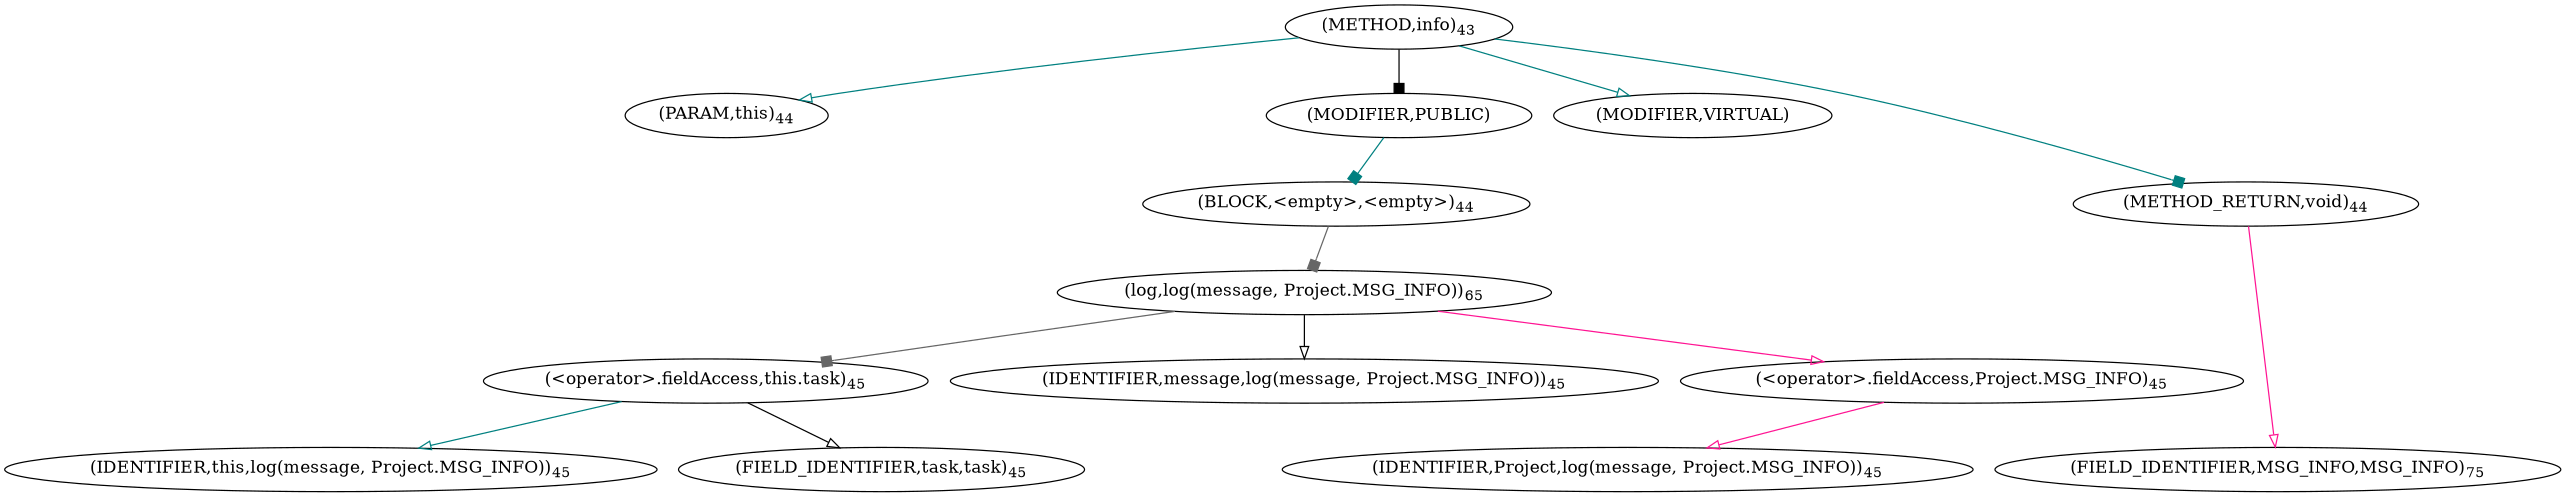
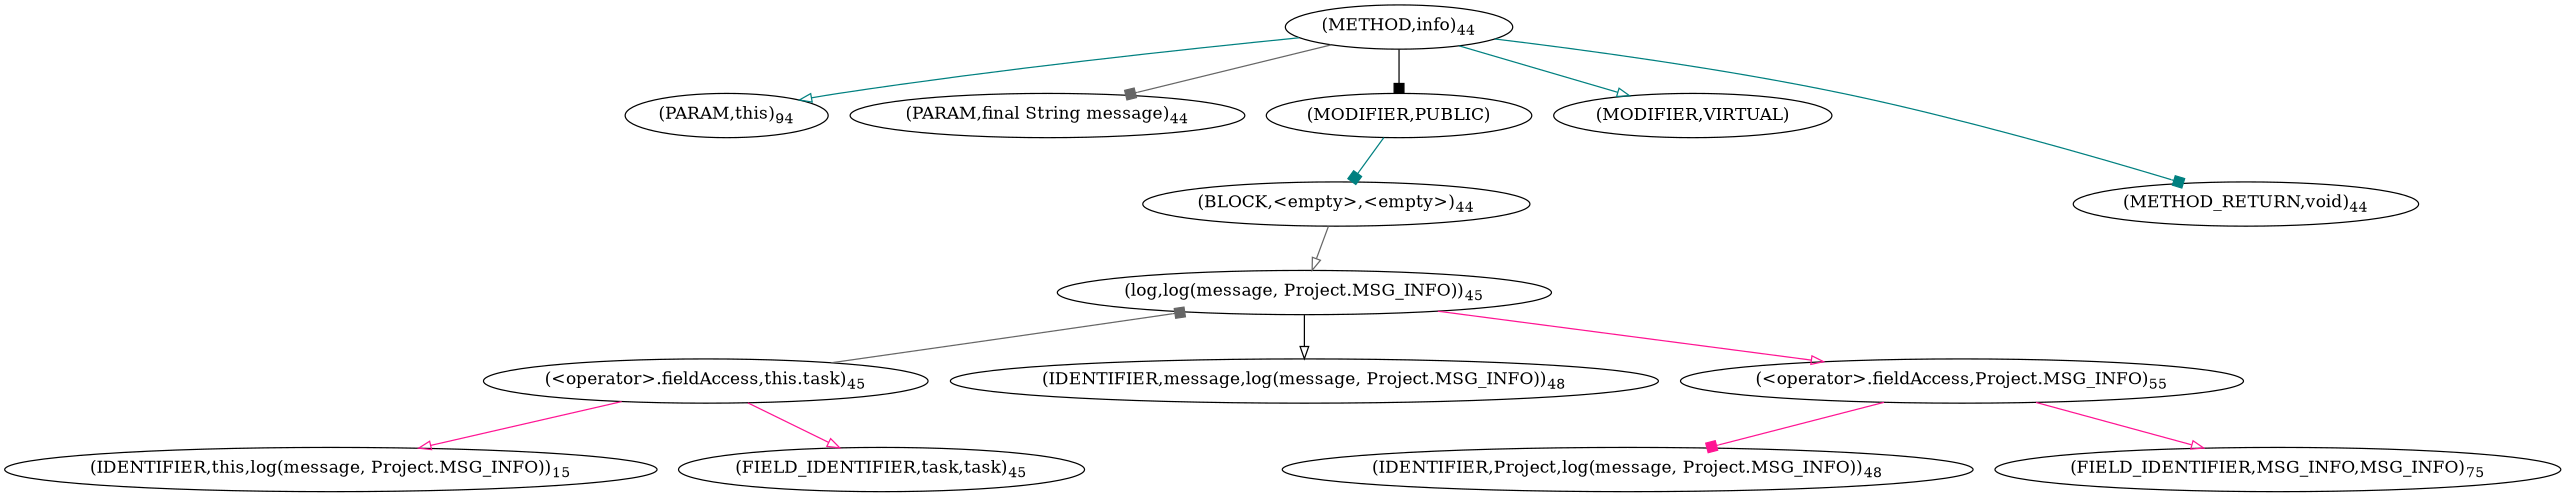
(1467, 25) -> (1467, 25)
(785, 114) -> (785, 114)
none -> (1047, 116)
(1322, 243) -> (1322, 243)
(1475, 291) -> (1475, 291)
(2261, 330) -> (2114, 424)
(1005, 336) -> (1002, 338)
(1557, 379) -> (1557, 379)
(2159, 379) -> (2159, 379)
(526, 423) -> (526, 423)
(788, 423) -> (788, 423)
(1802, 424) -> (1802, 424)
(562, 468) -> (562, 468)
(1873, 468) -> (1873, 468)
